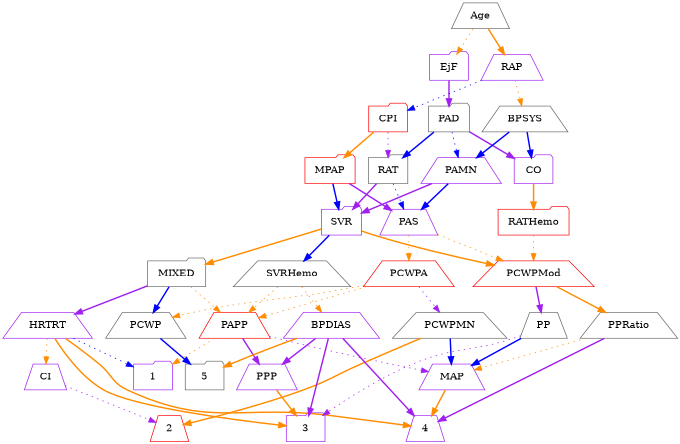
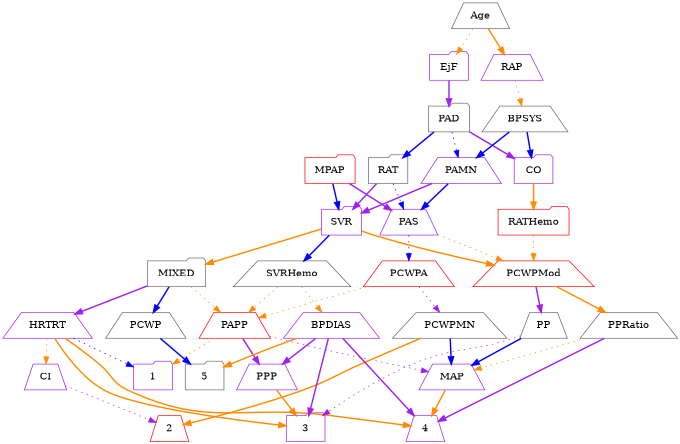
(388, 119) -> none
(409, 240) -> (409, 240)
(272, 300) -> none
